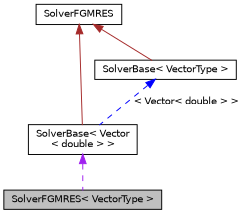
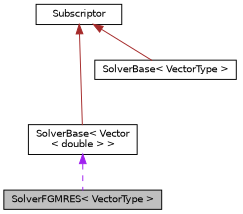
(79, 14) -> (79, 14)
(123, 105) -> none
